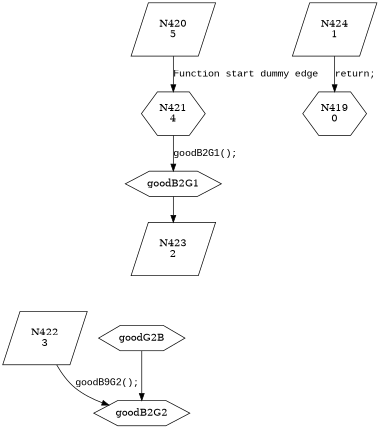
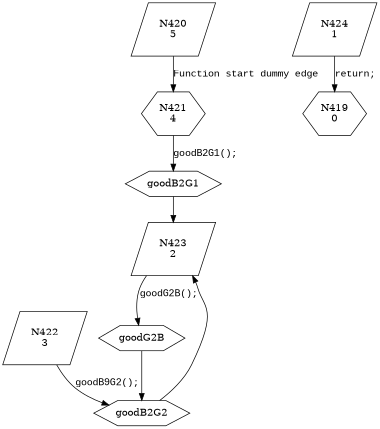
none -> (138, 296)
none -> (200, 347)
